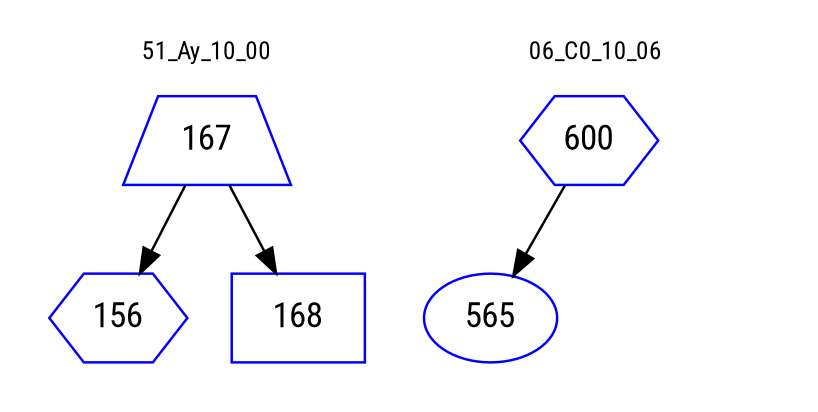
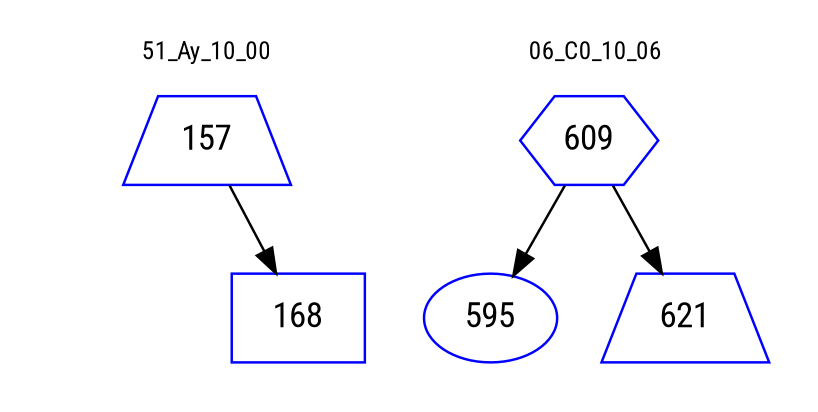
(207, 141) -> (207, 141)
(589, 141) -> (589, 141)
(118, 318) -> none
(491, 318) -> (491, 318)
none -> (685, 318)
